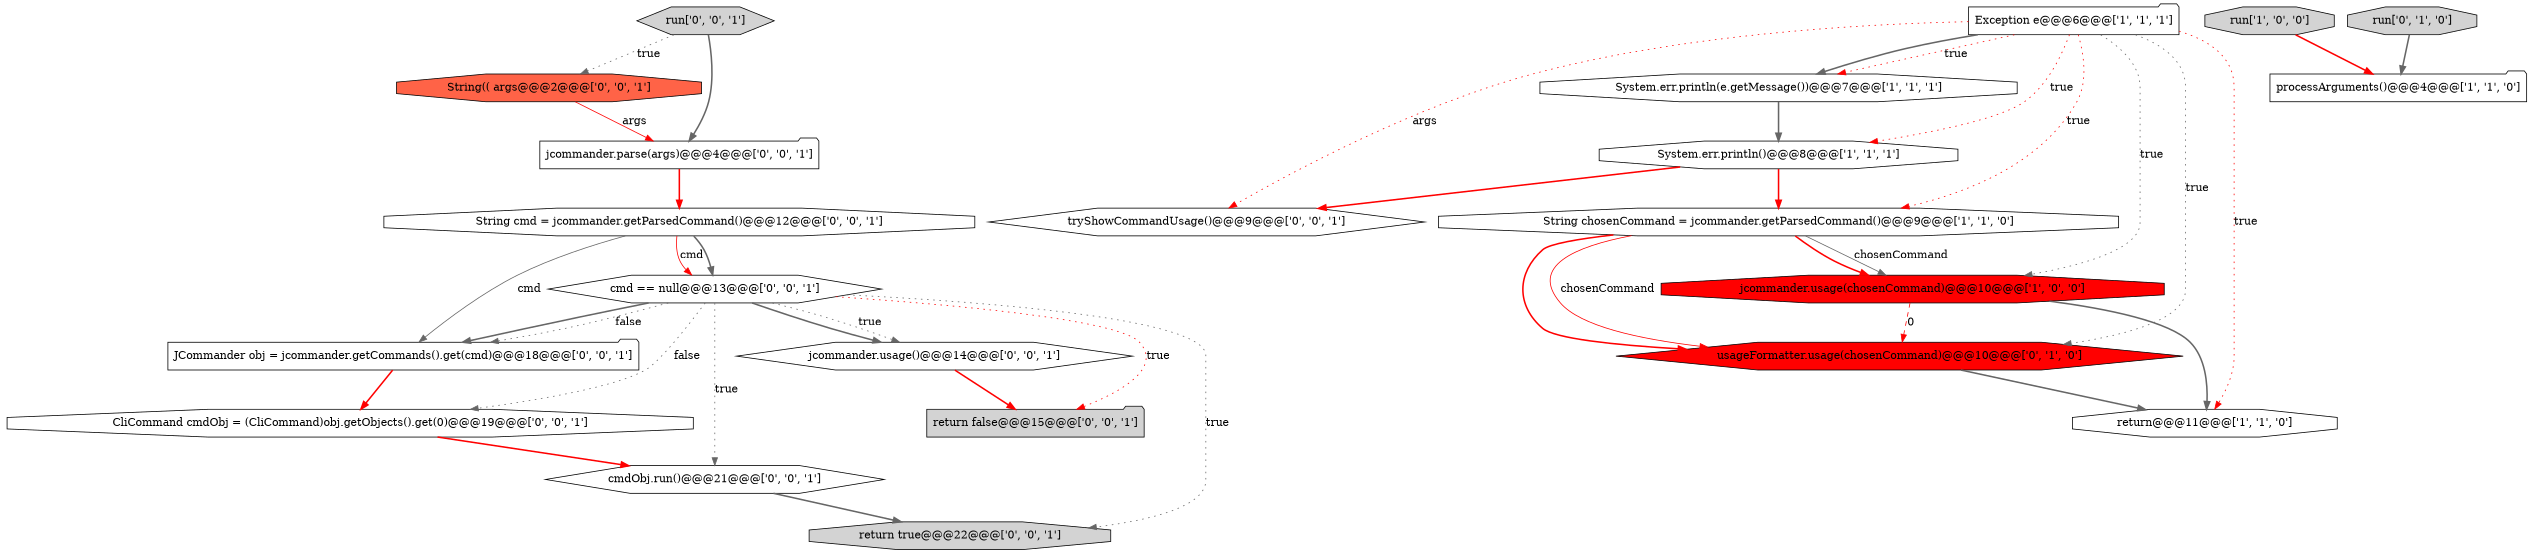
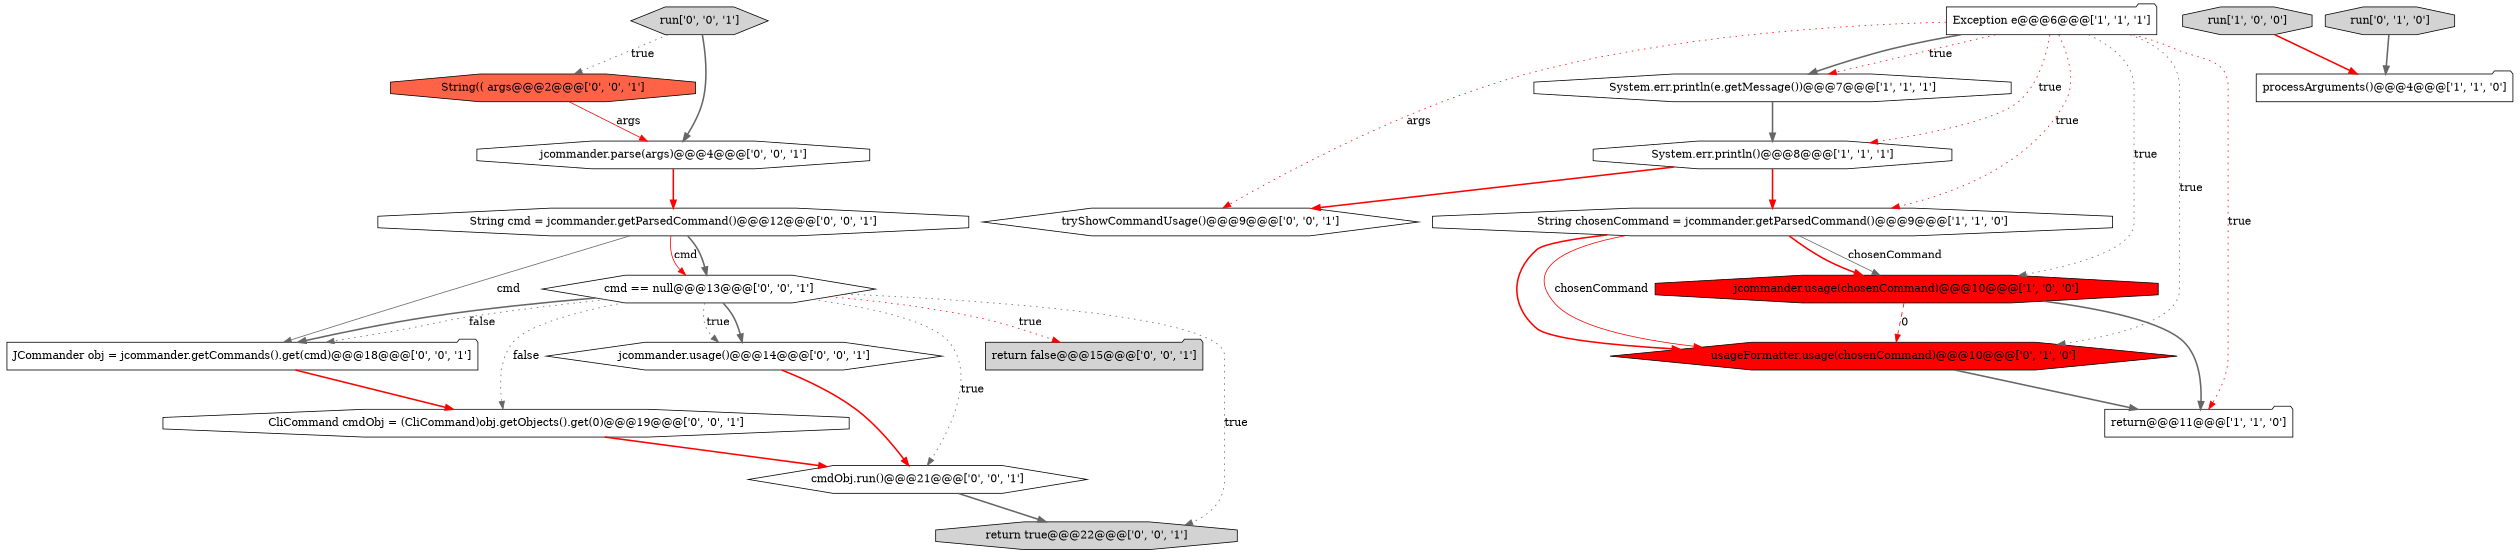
(679, 155) -> (673, 155)
(982, 387) -> (850, 405)
(2205, 423) -> (2199, 423)
